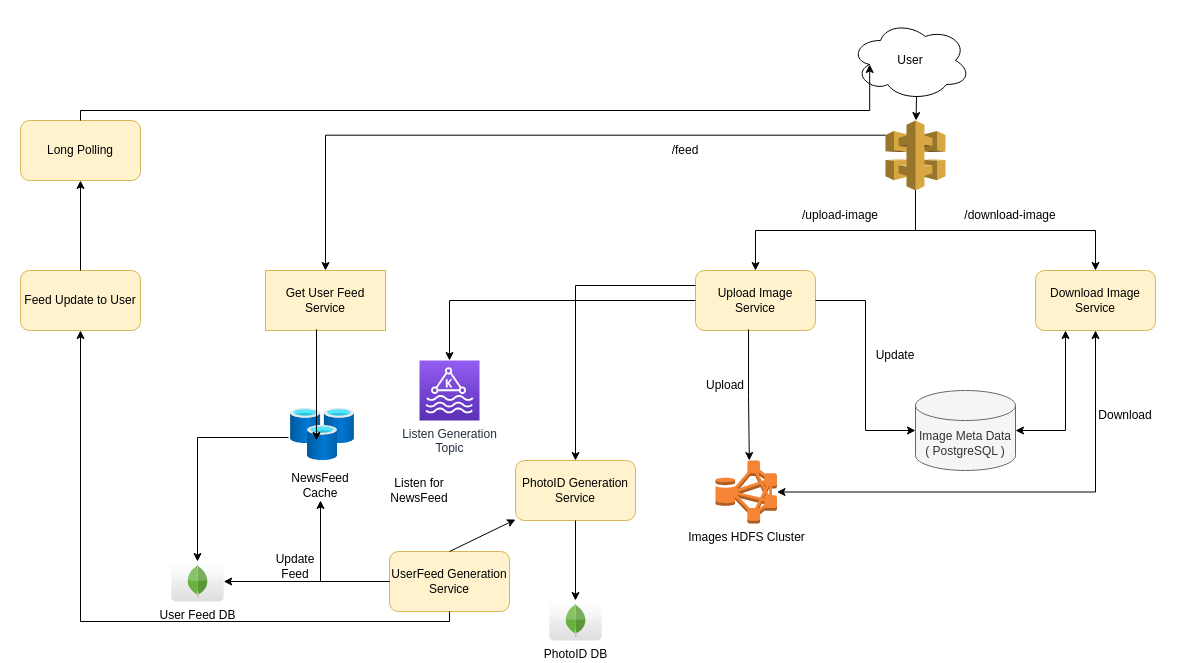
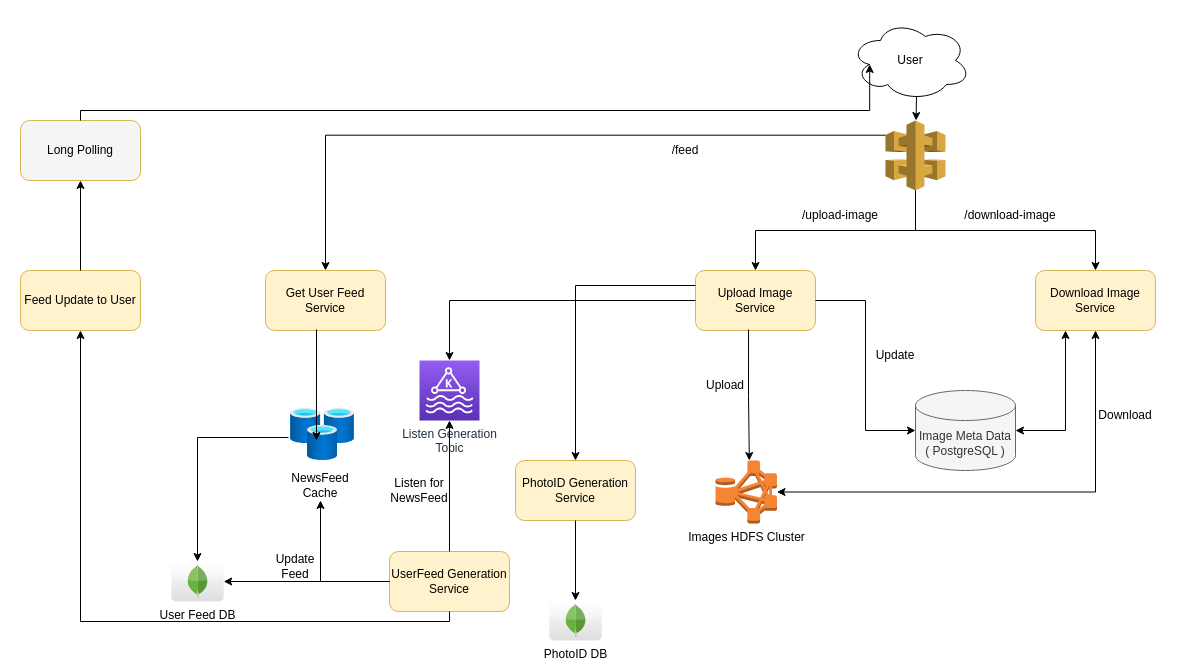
(81, 151) -> (81, 151)
(326, 301) -> (326, 301)
(480, 537) -> (450, 489)
